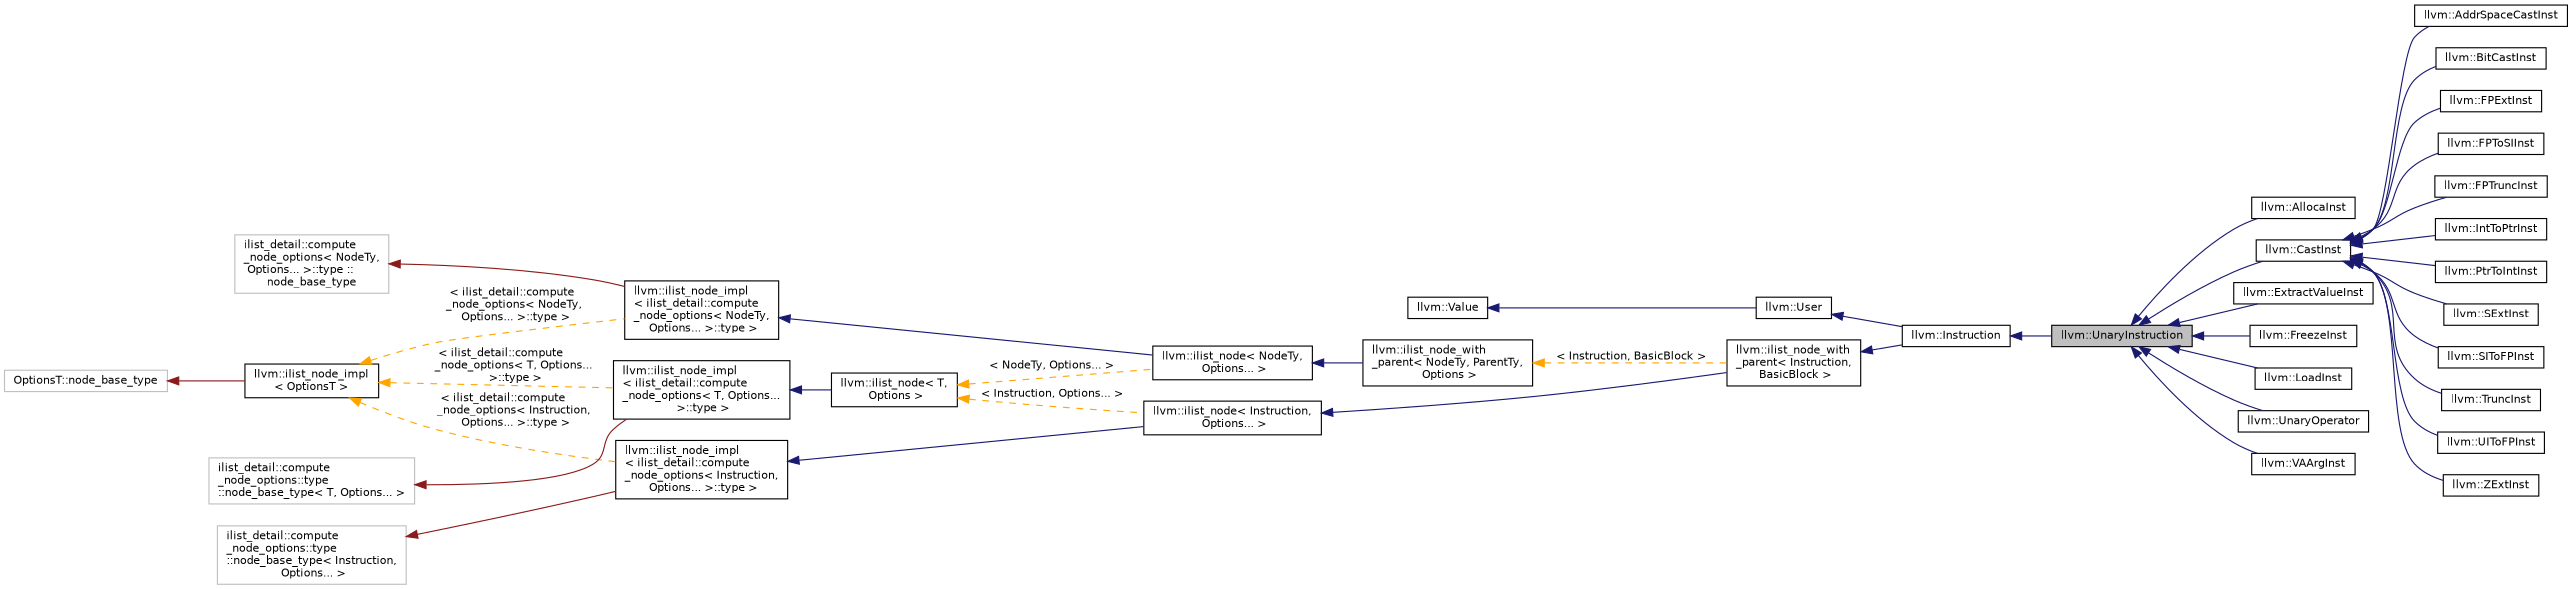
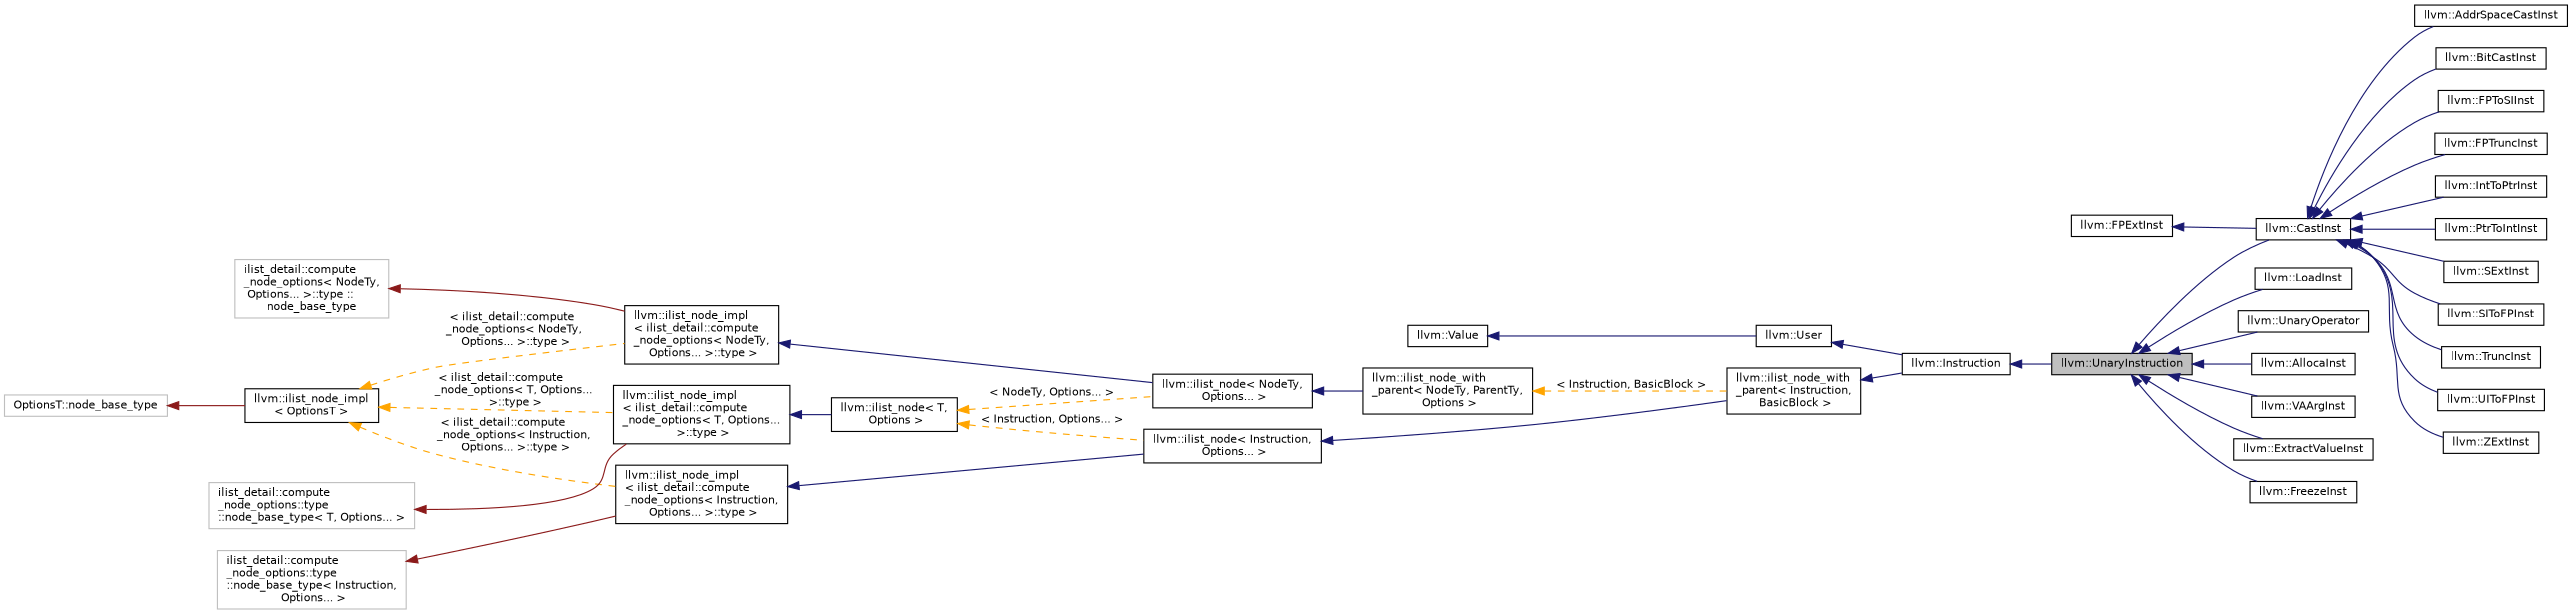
(2402, 146) -> (2220, 228)
